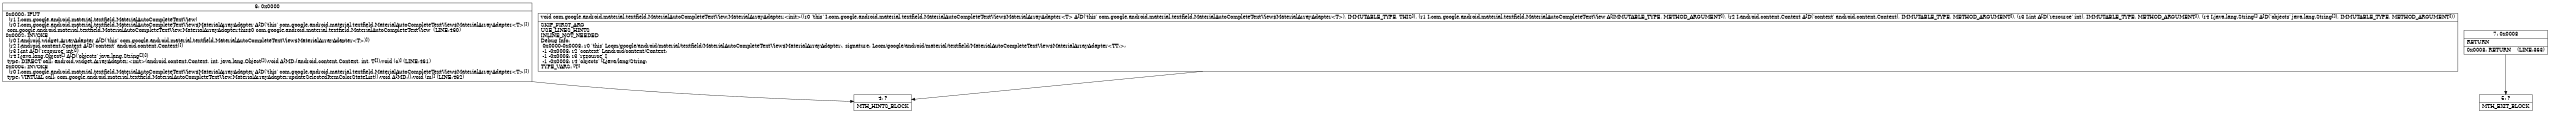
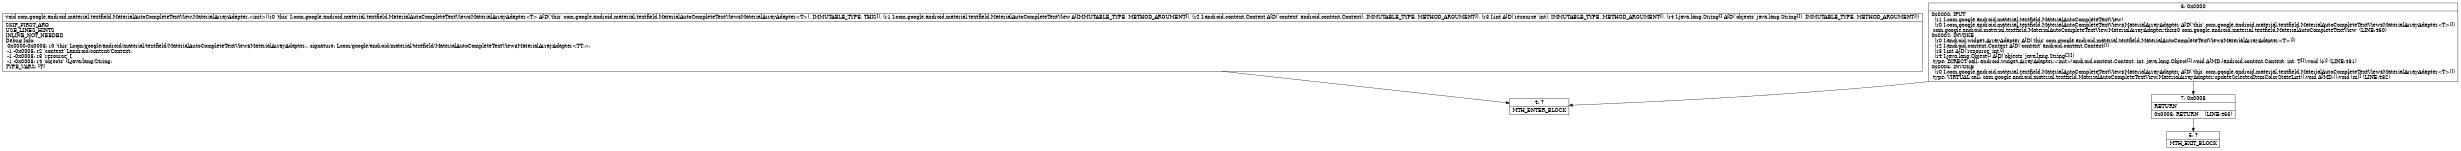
(2506, 50) -> (2193, 115)
none -> (2193, 86)
(883, 107) -> (1539, 111)
